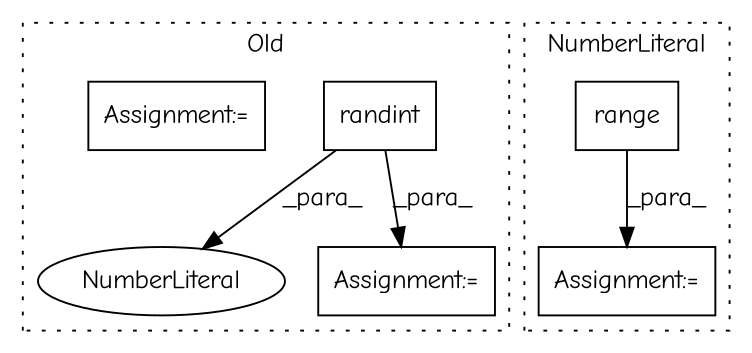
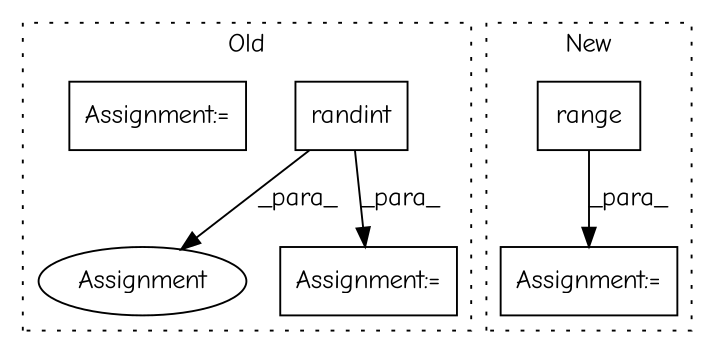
(627, 45) -> (589, 45)
(162, 281) -> (142, 281)
